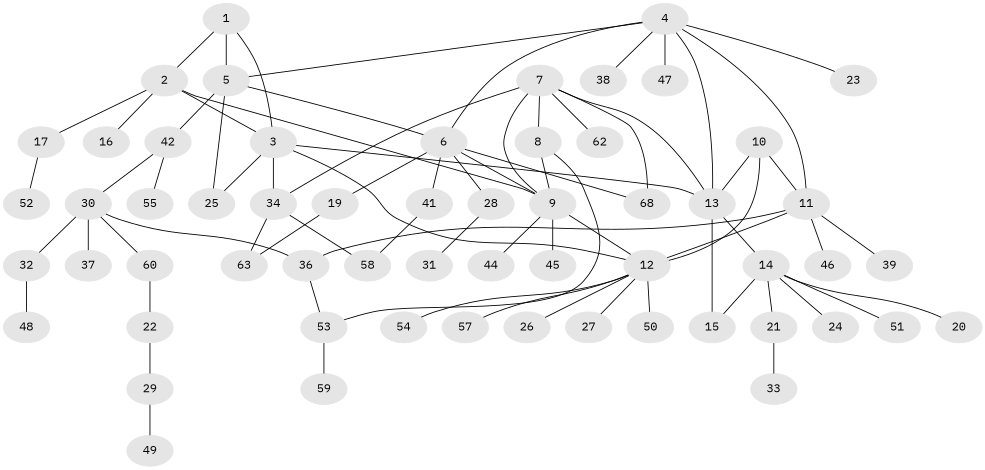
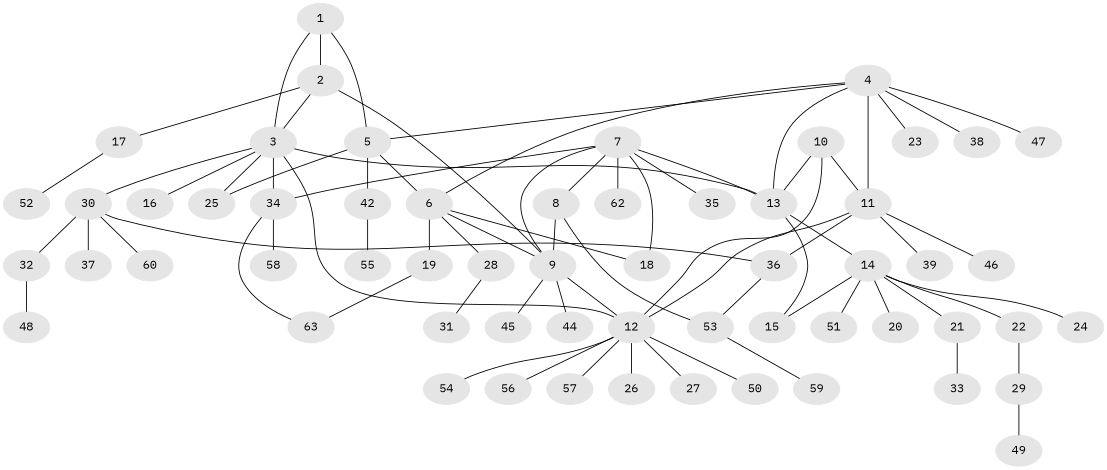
(135, 111) -> (212, 173)
(128, 173) -> (178, 169)
(429, 204) -> none
(647, 204) -> (647, 266)
none -> (712, 204)
(150, 297) -> (952, 299)
none -> (508, 389)
